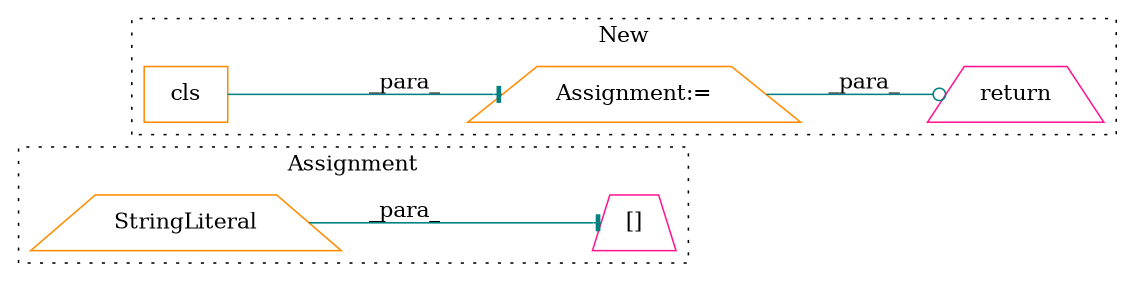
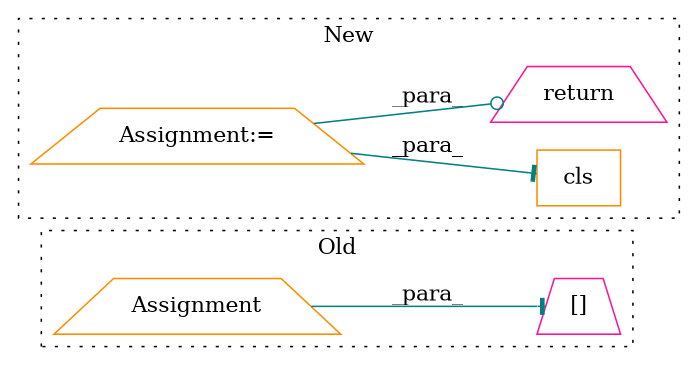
(361, 94) -> (440, 163)
(353, 165) -> (337, 248)
(186, 223) -> (197, 306)
